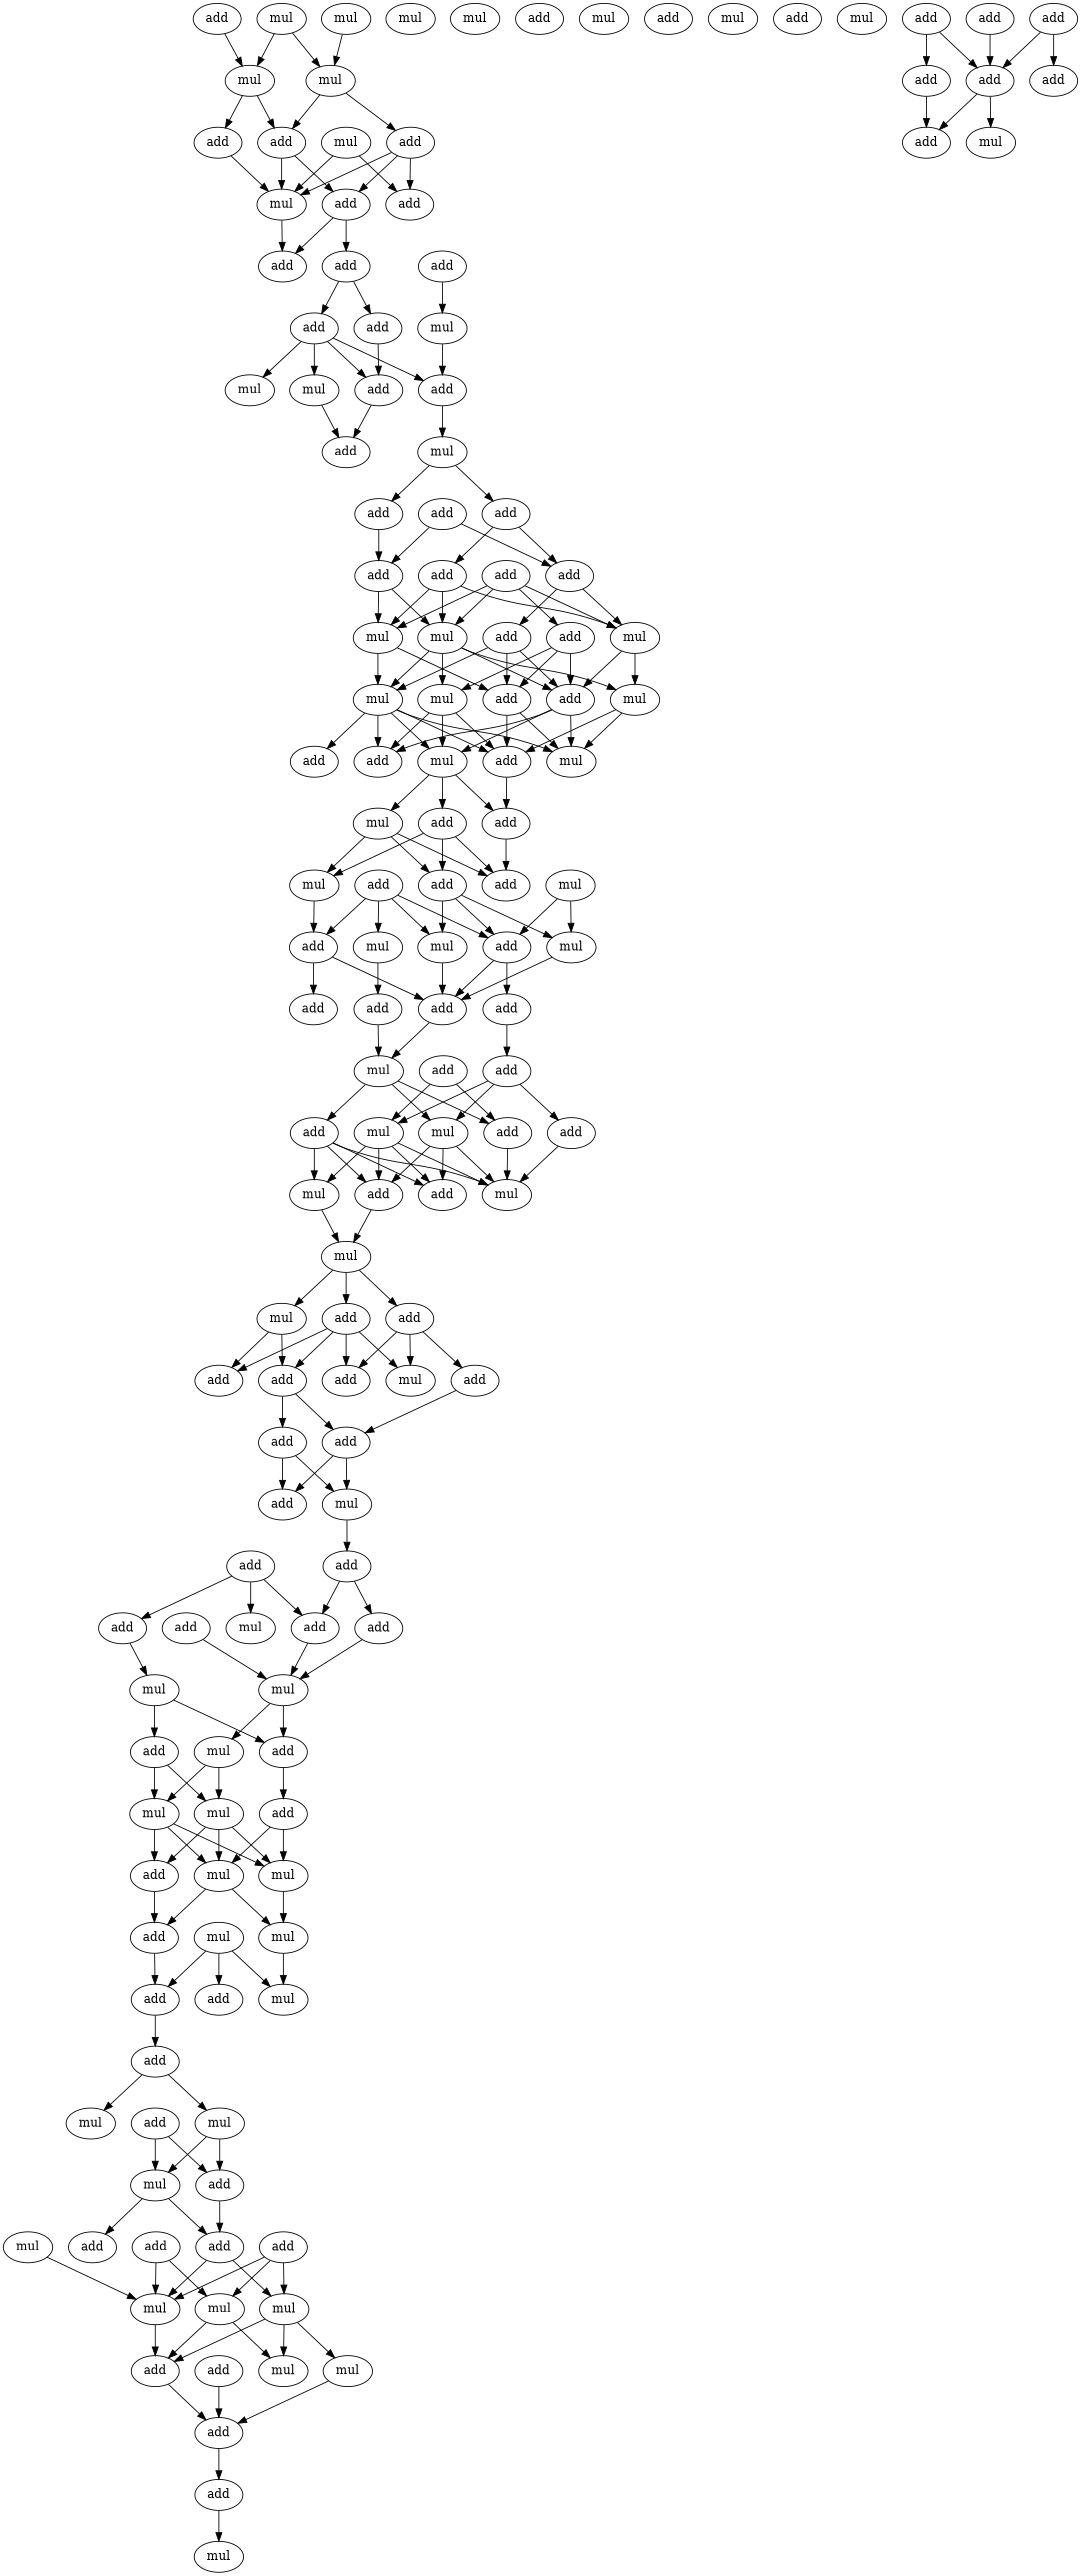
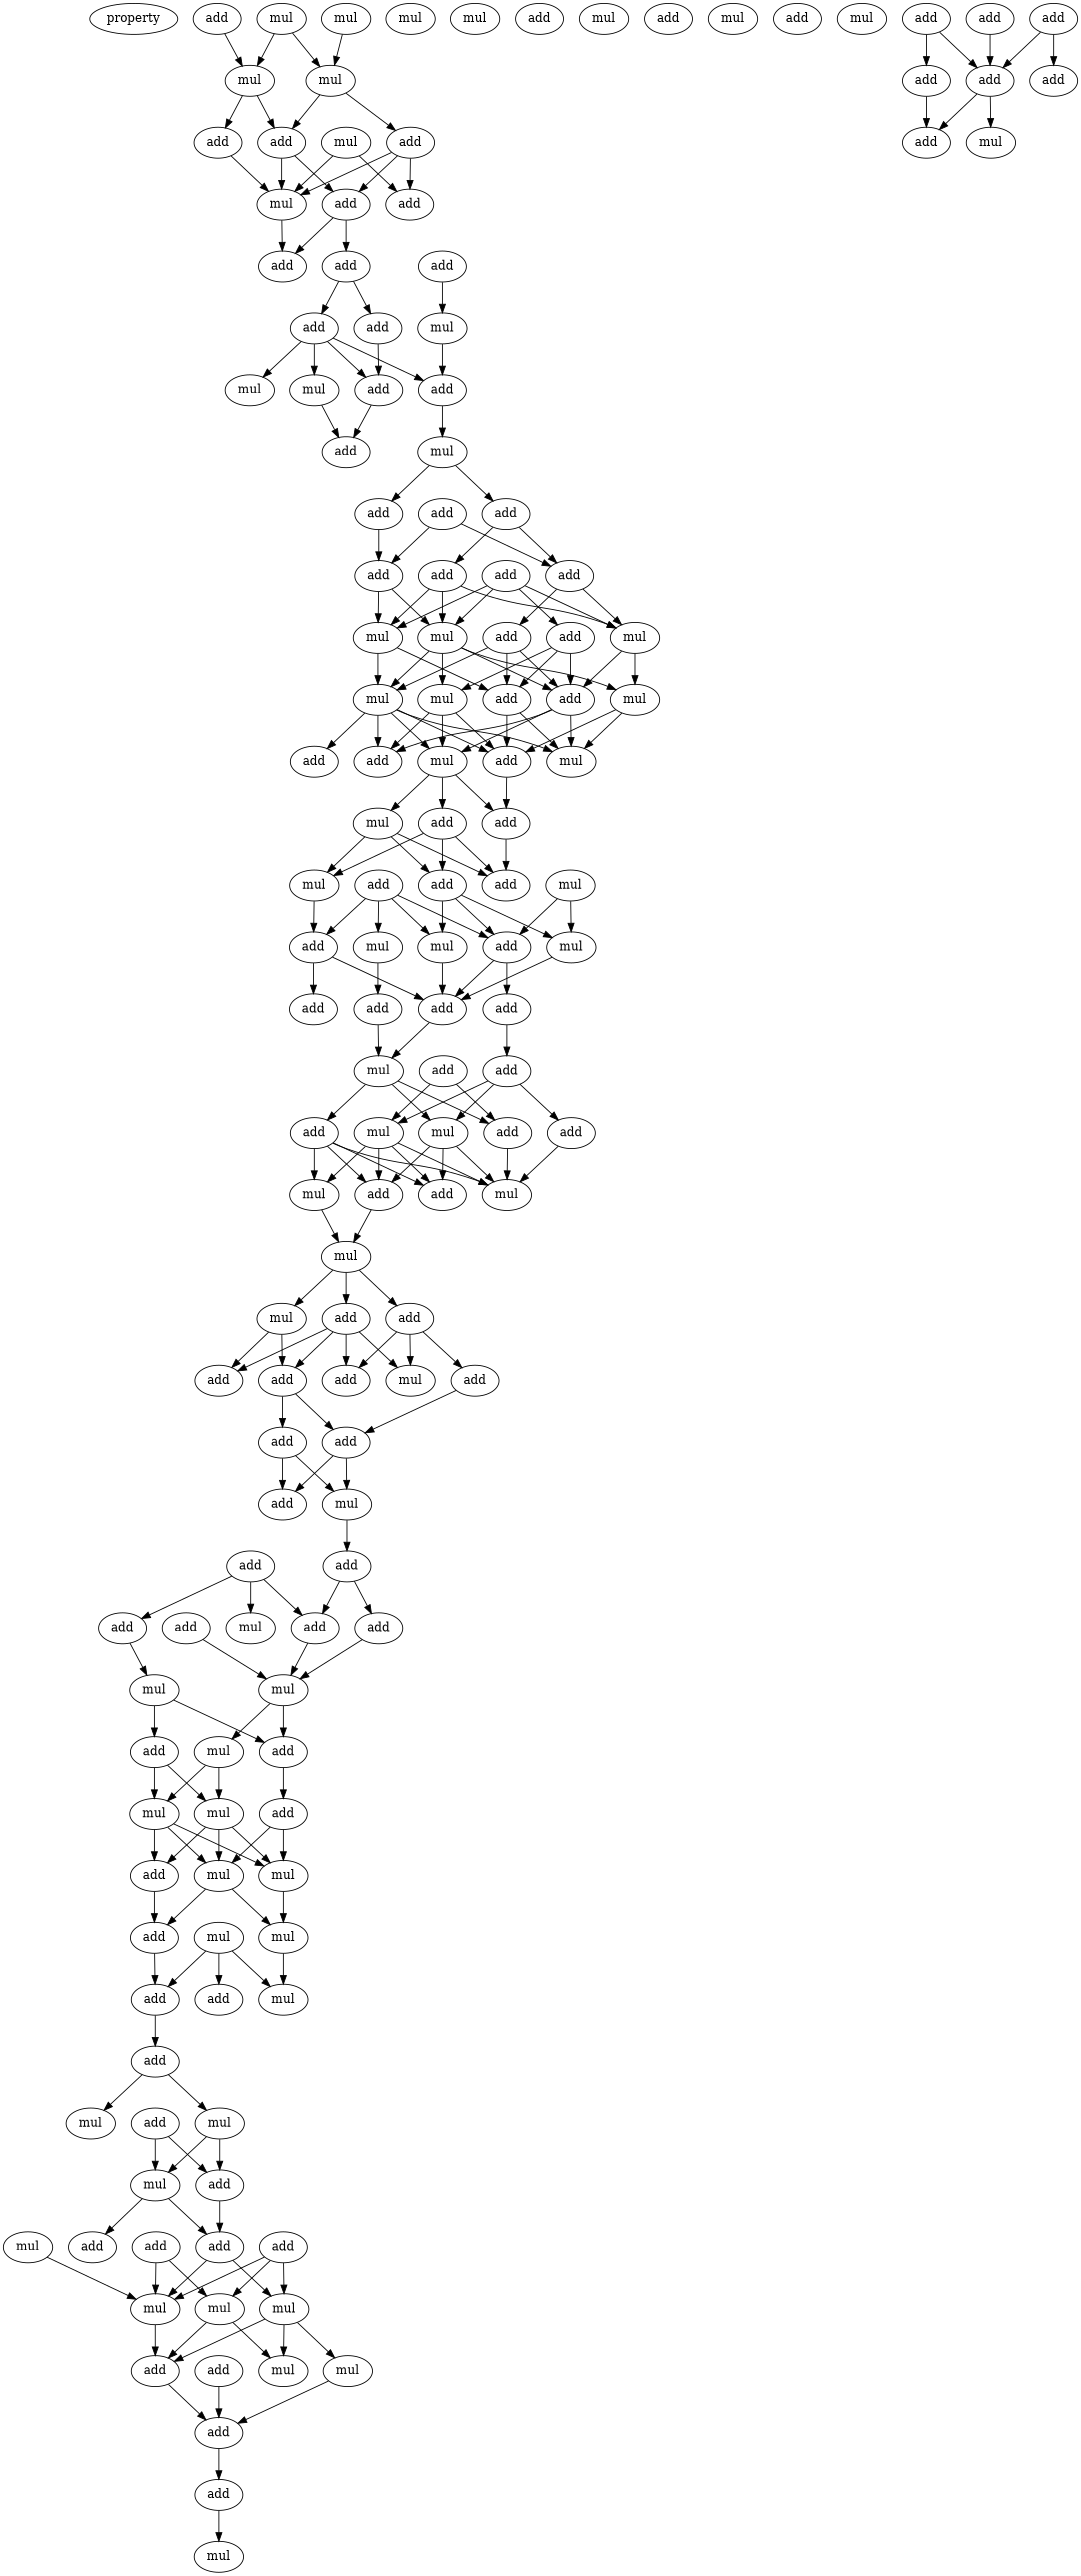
none -> (134, 19)
